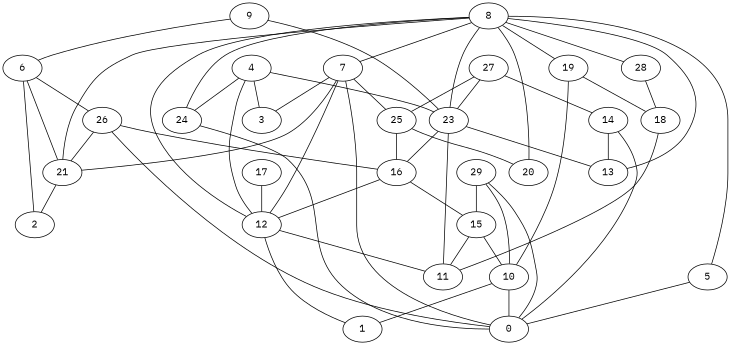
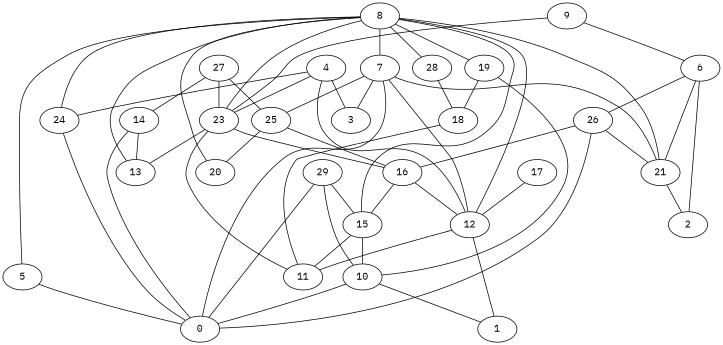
none -> (497, 121)
